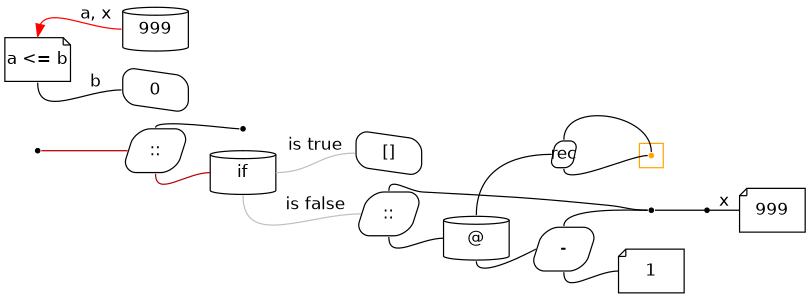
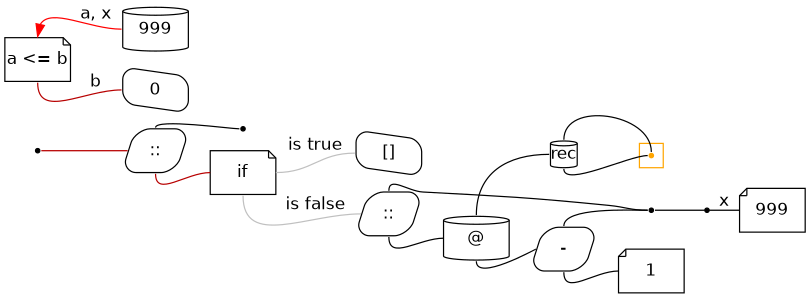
(74, 98) -> (74, 98)
(564, 154) -> (564, 154)
(243, 173) -> (243, 173)
